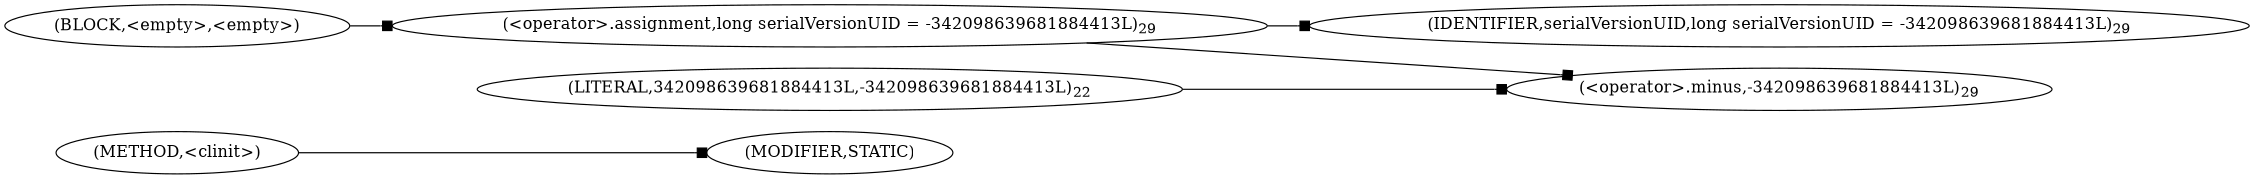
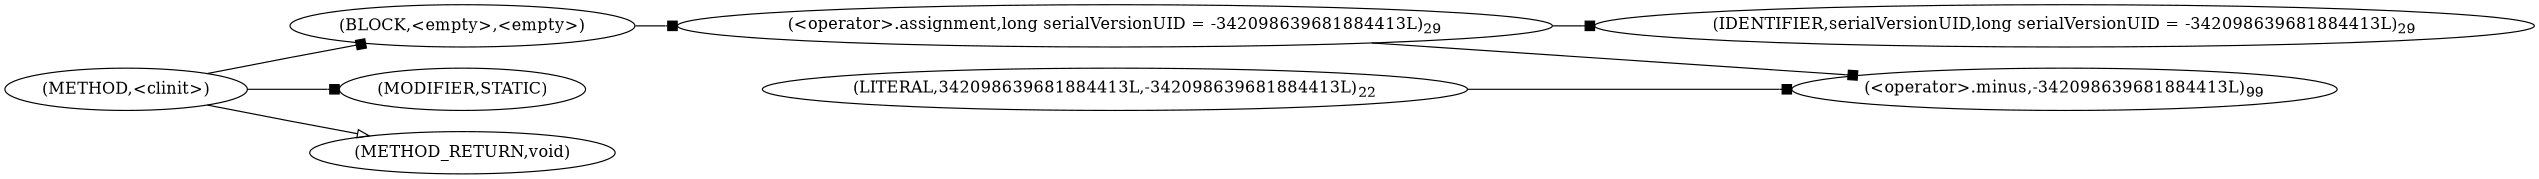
none -> (281, 59)
(1970, 88) -> (2255, 88)
none -> (462, 153)
